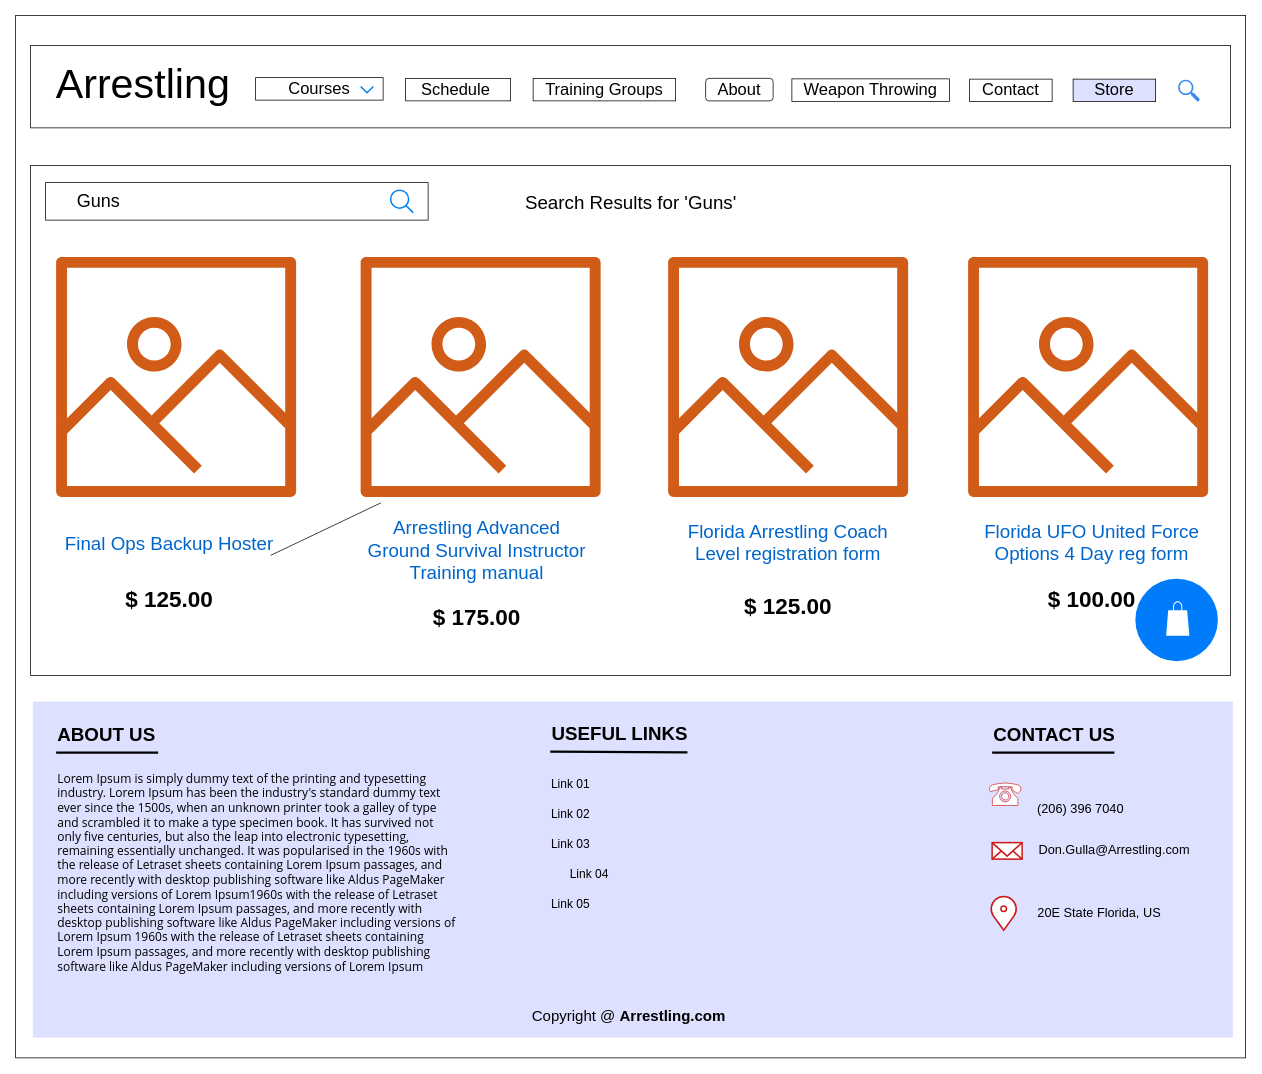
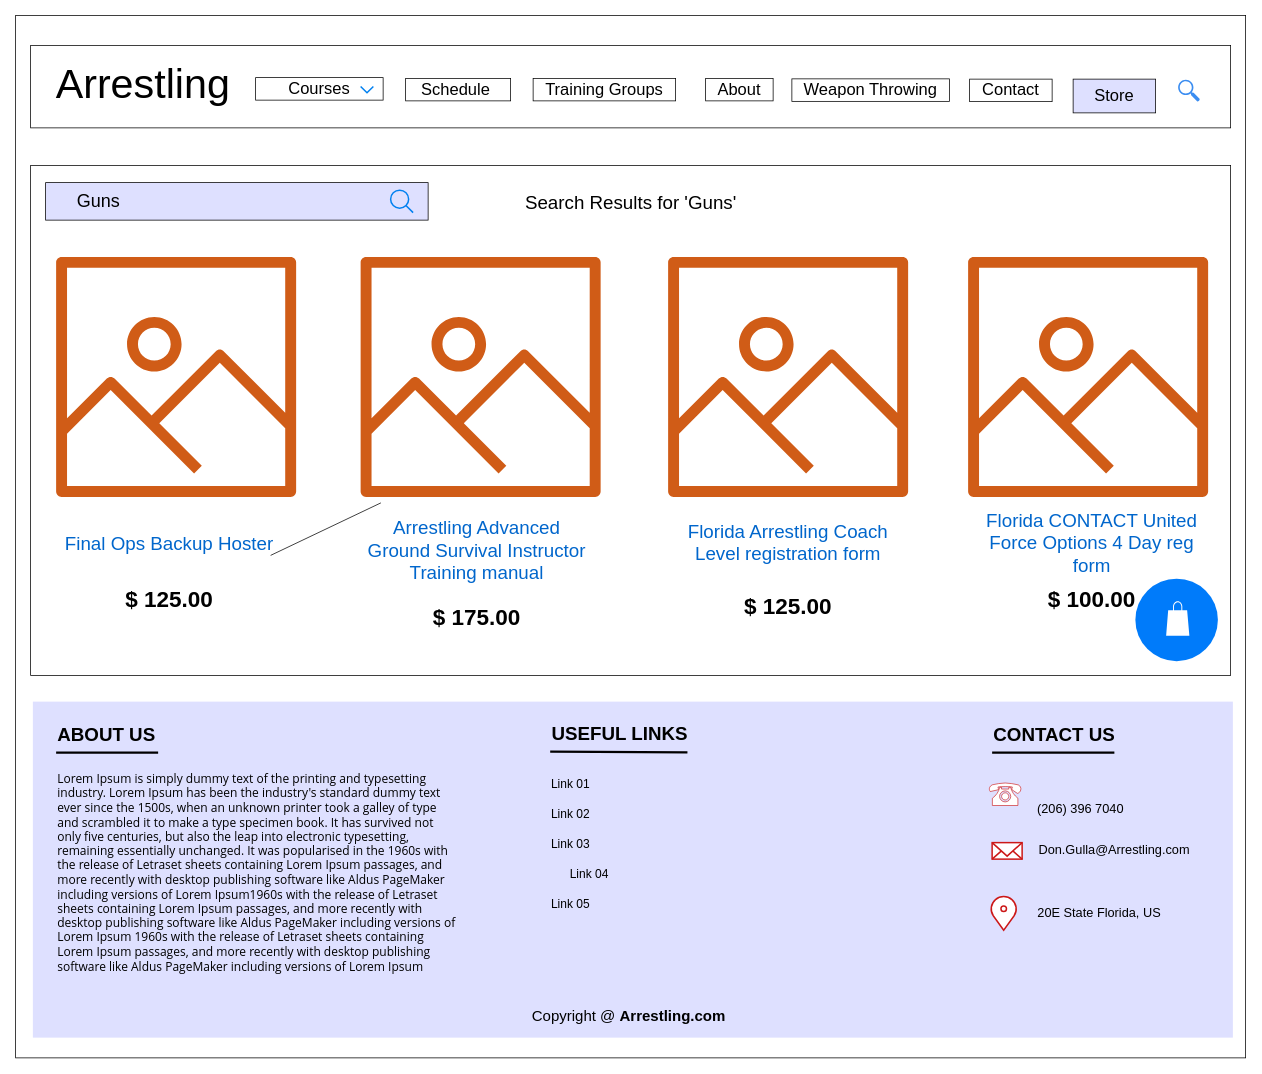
(739, 90) -> (739, 90)
(1114, 90) -> (1114, 96)
(237, 201) -> (237, 201)
(1092, 542) -> (1092, 542)
